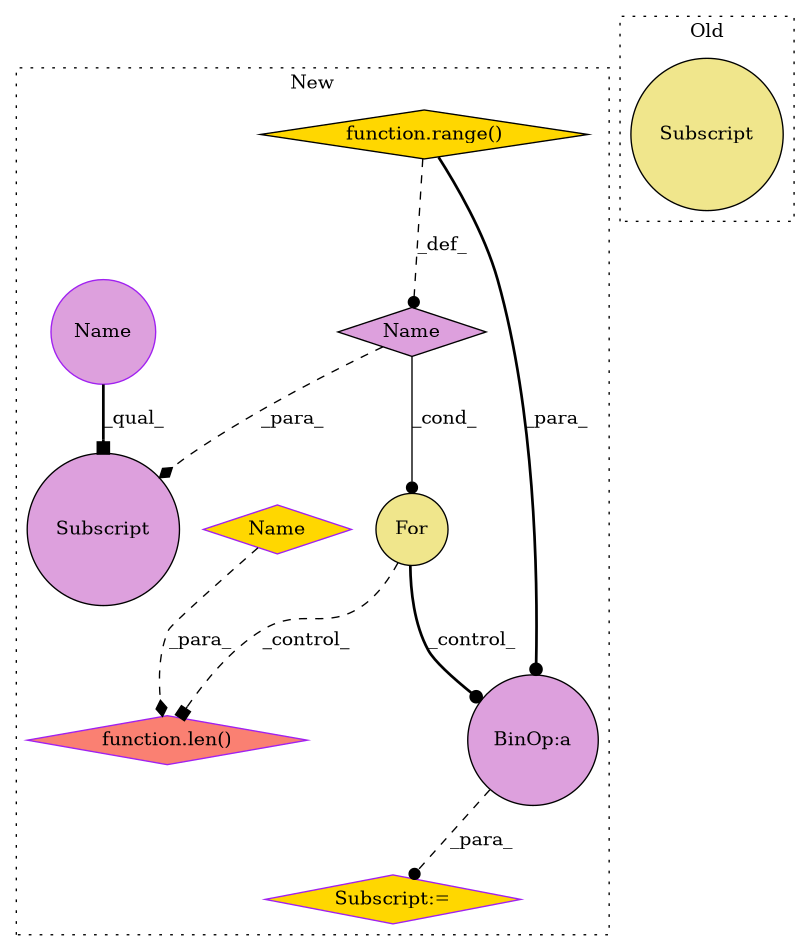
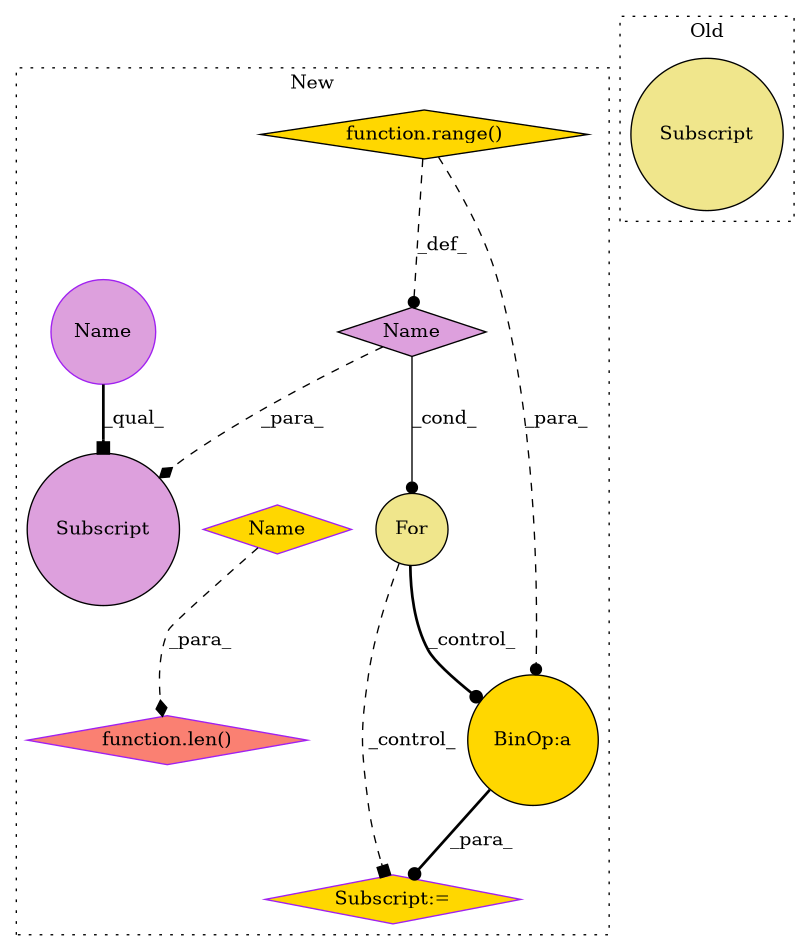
(522, 403) -> (522, 403)
(287, 620) -> (364, 712)
(533, 740) -> (533, 740)
(454, 830) -> (454, 830)
